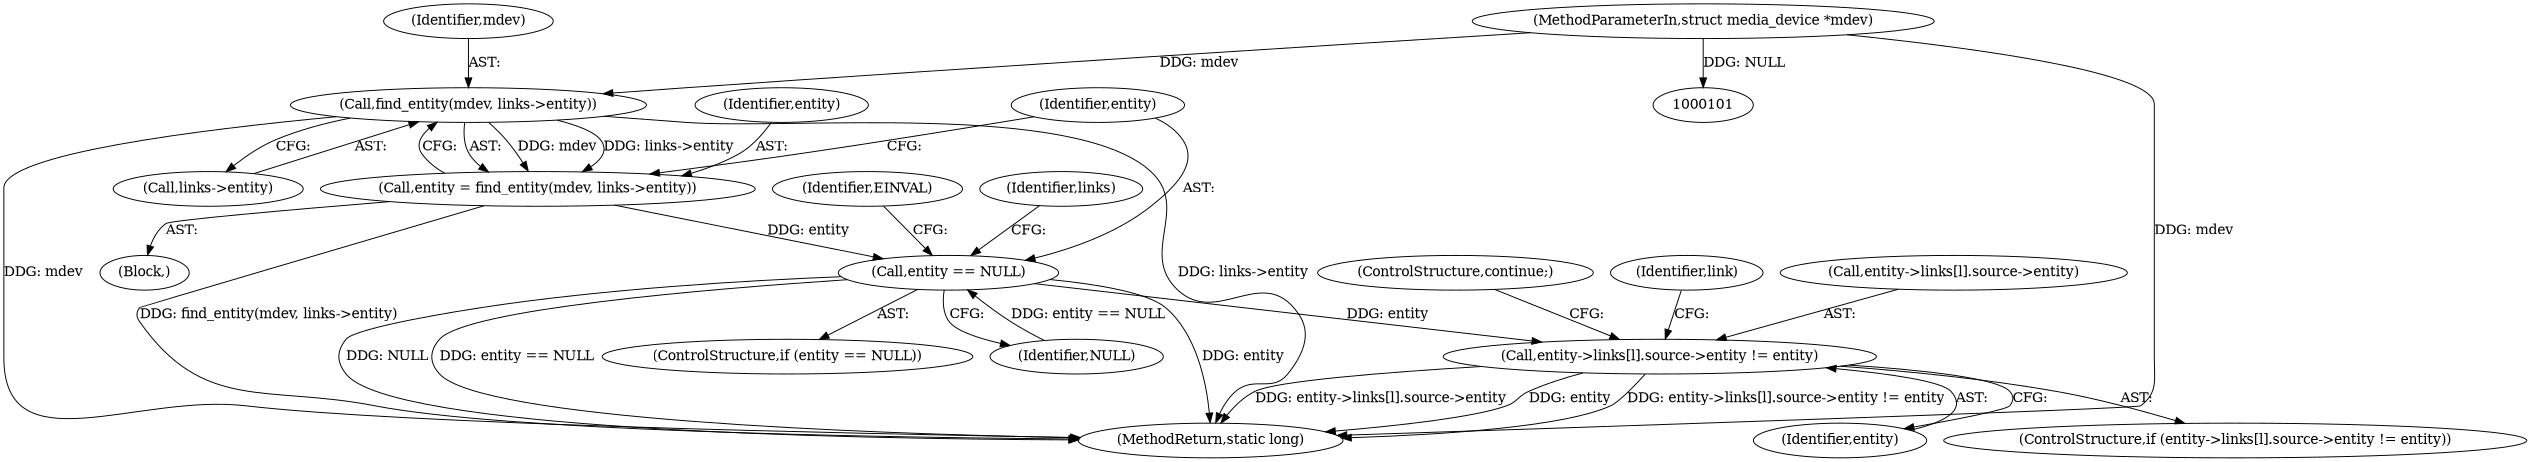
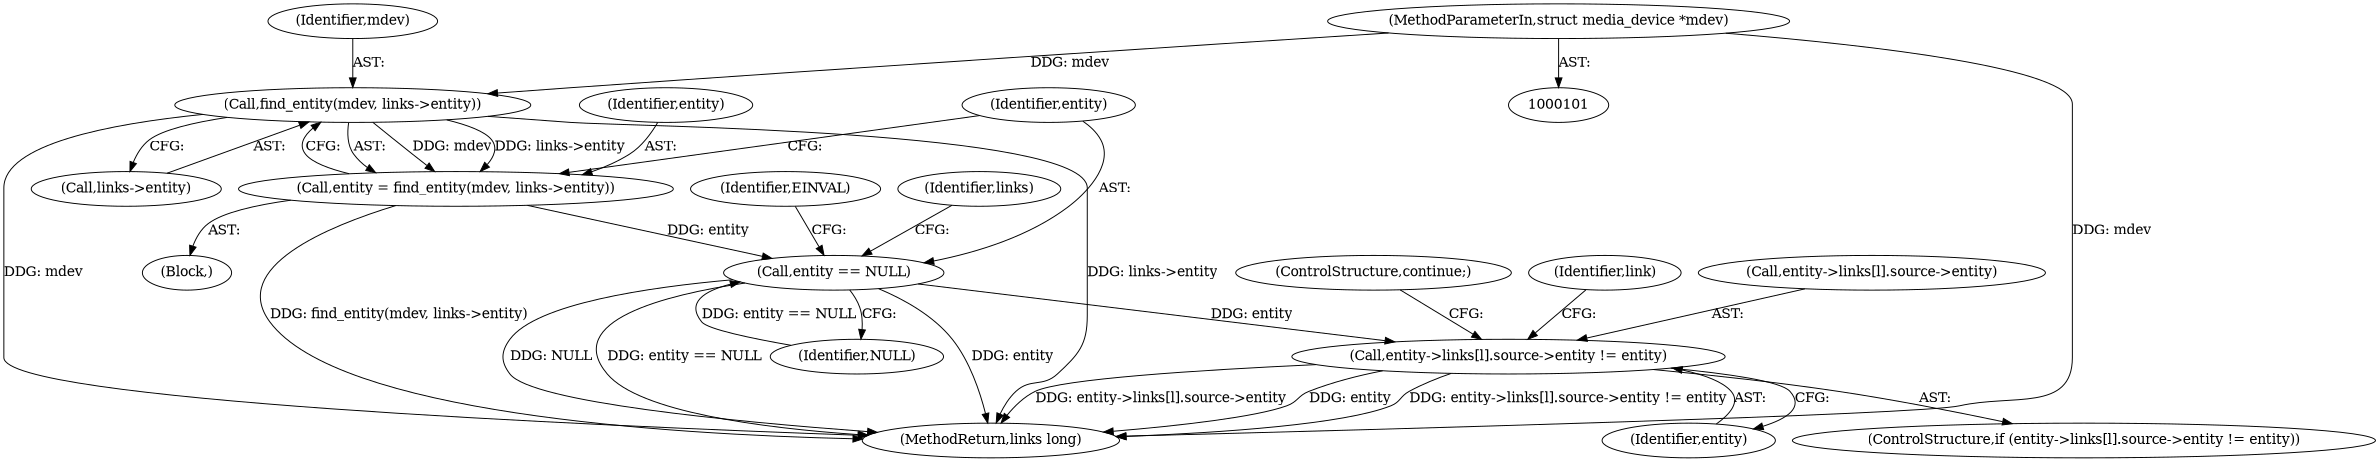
(1744, 63) -> (1577, 63)
(787, 357) -> none
(1211, 440) -> (991, 440)
